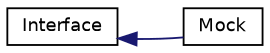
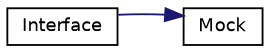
(160, 39) -> (142, 14)
